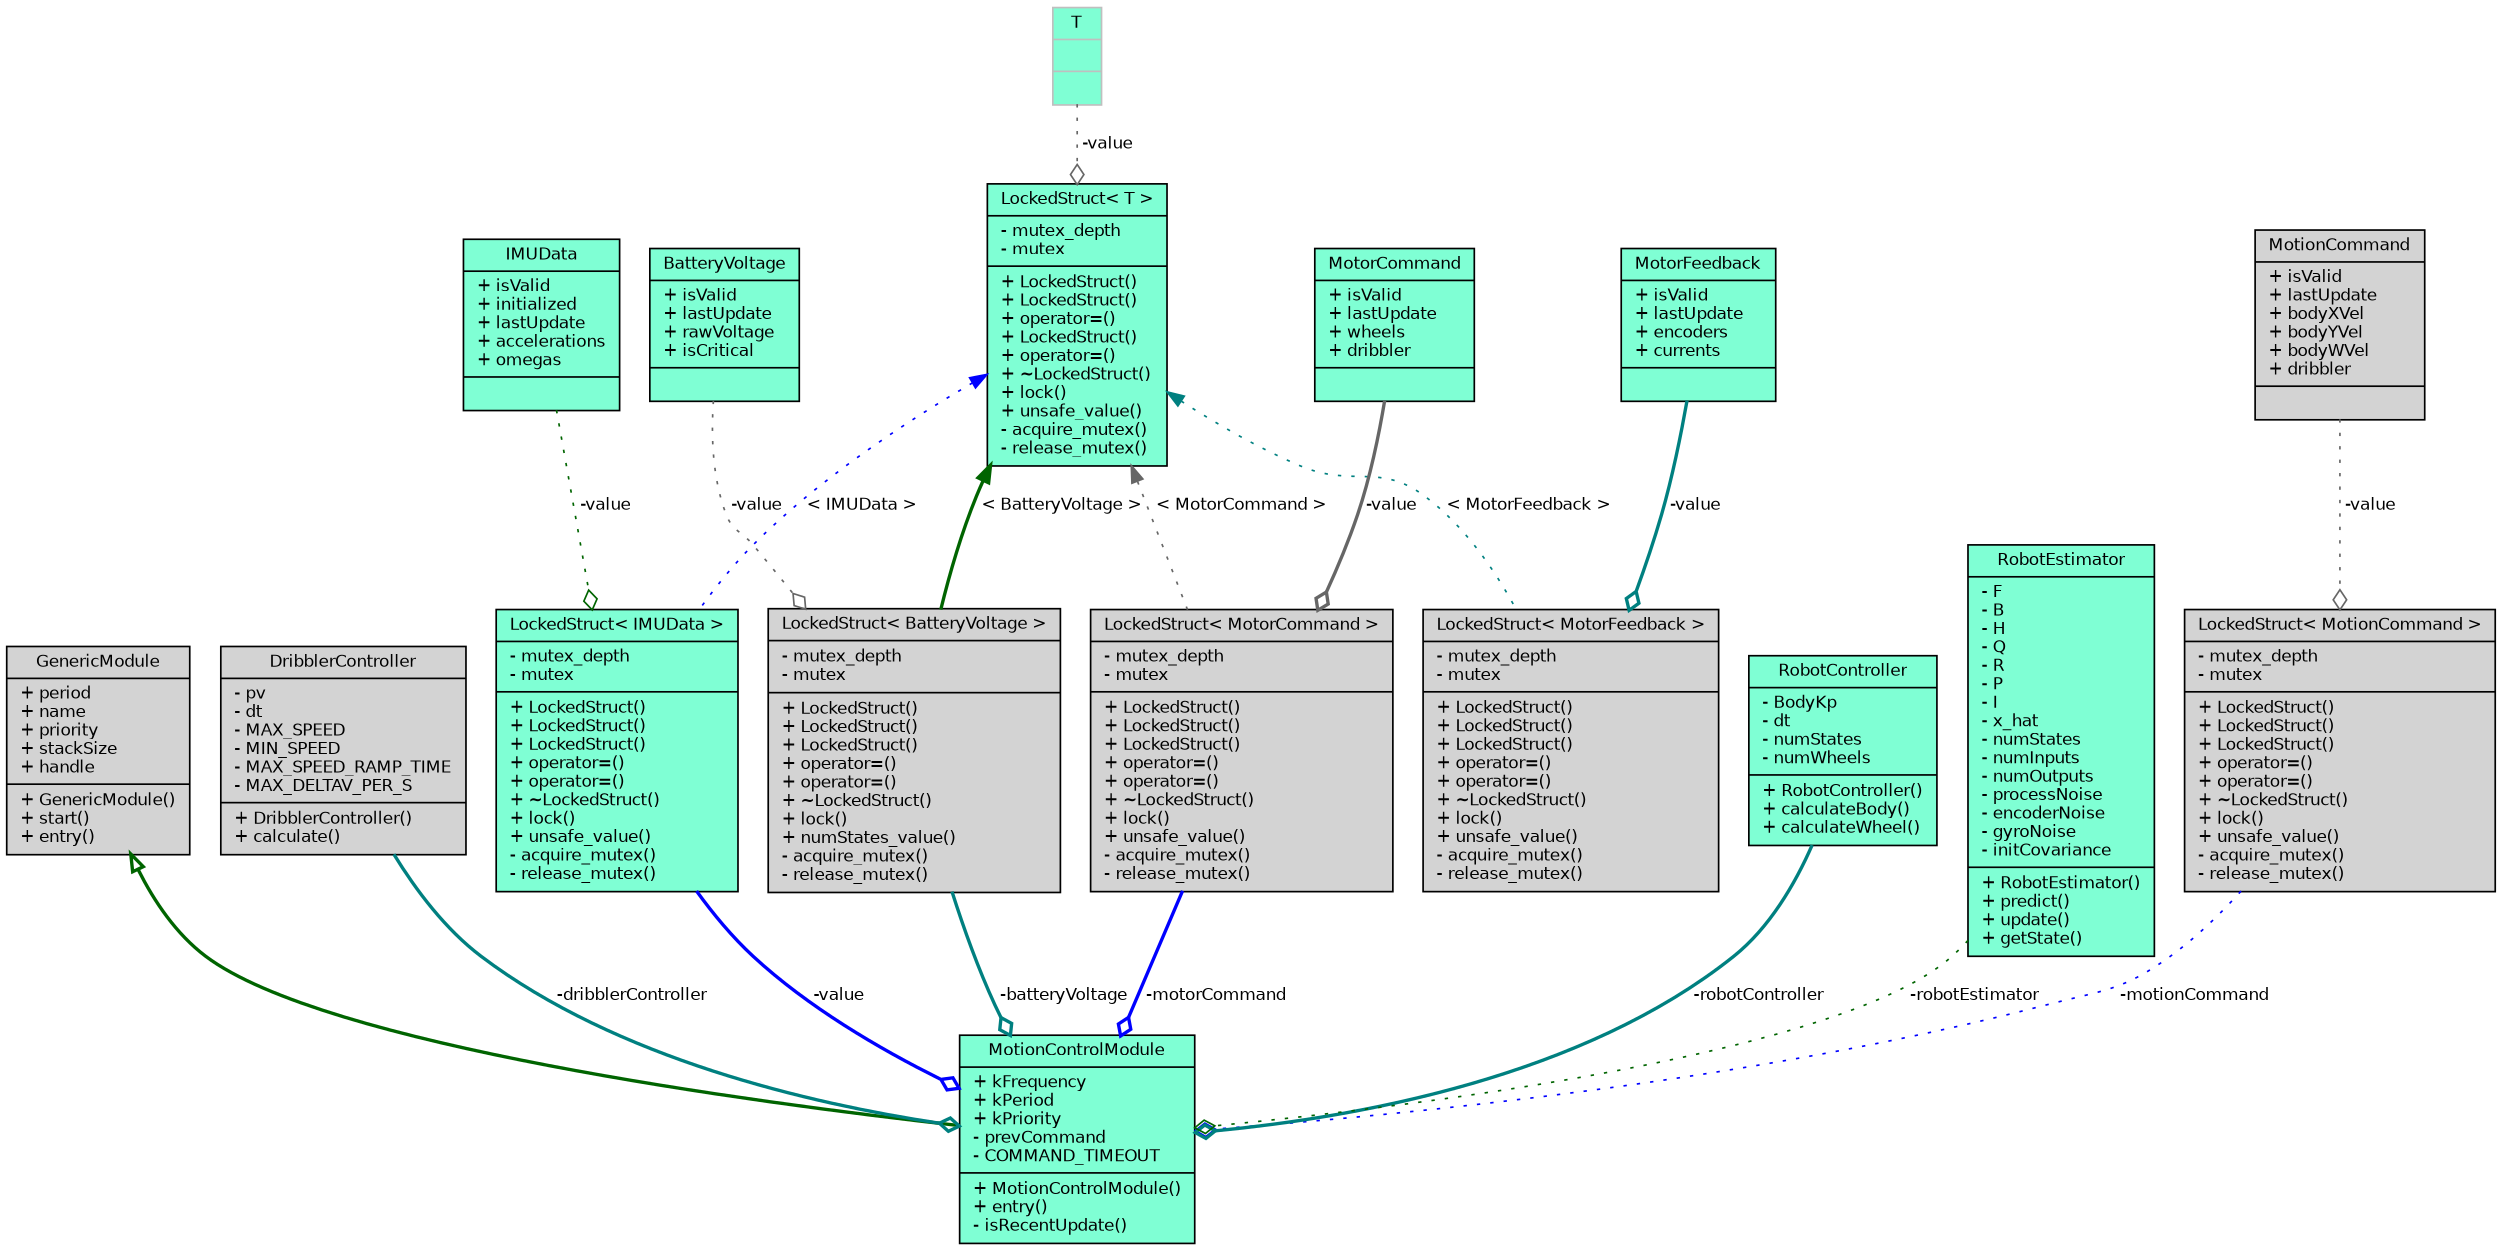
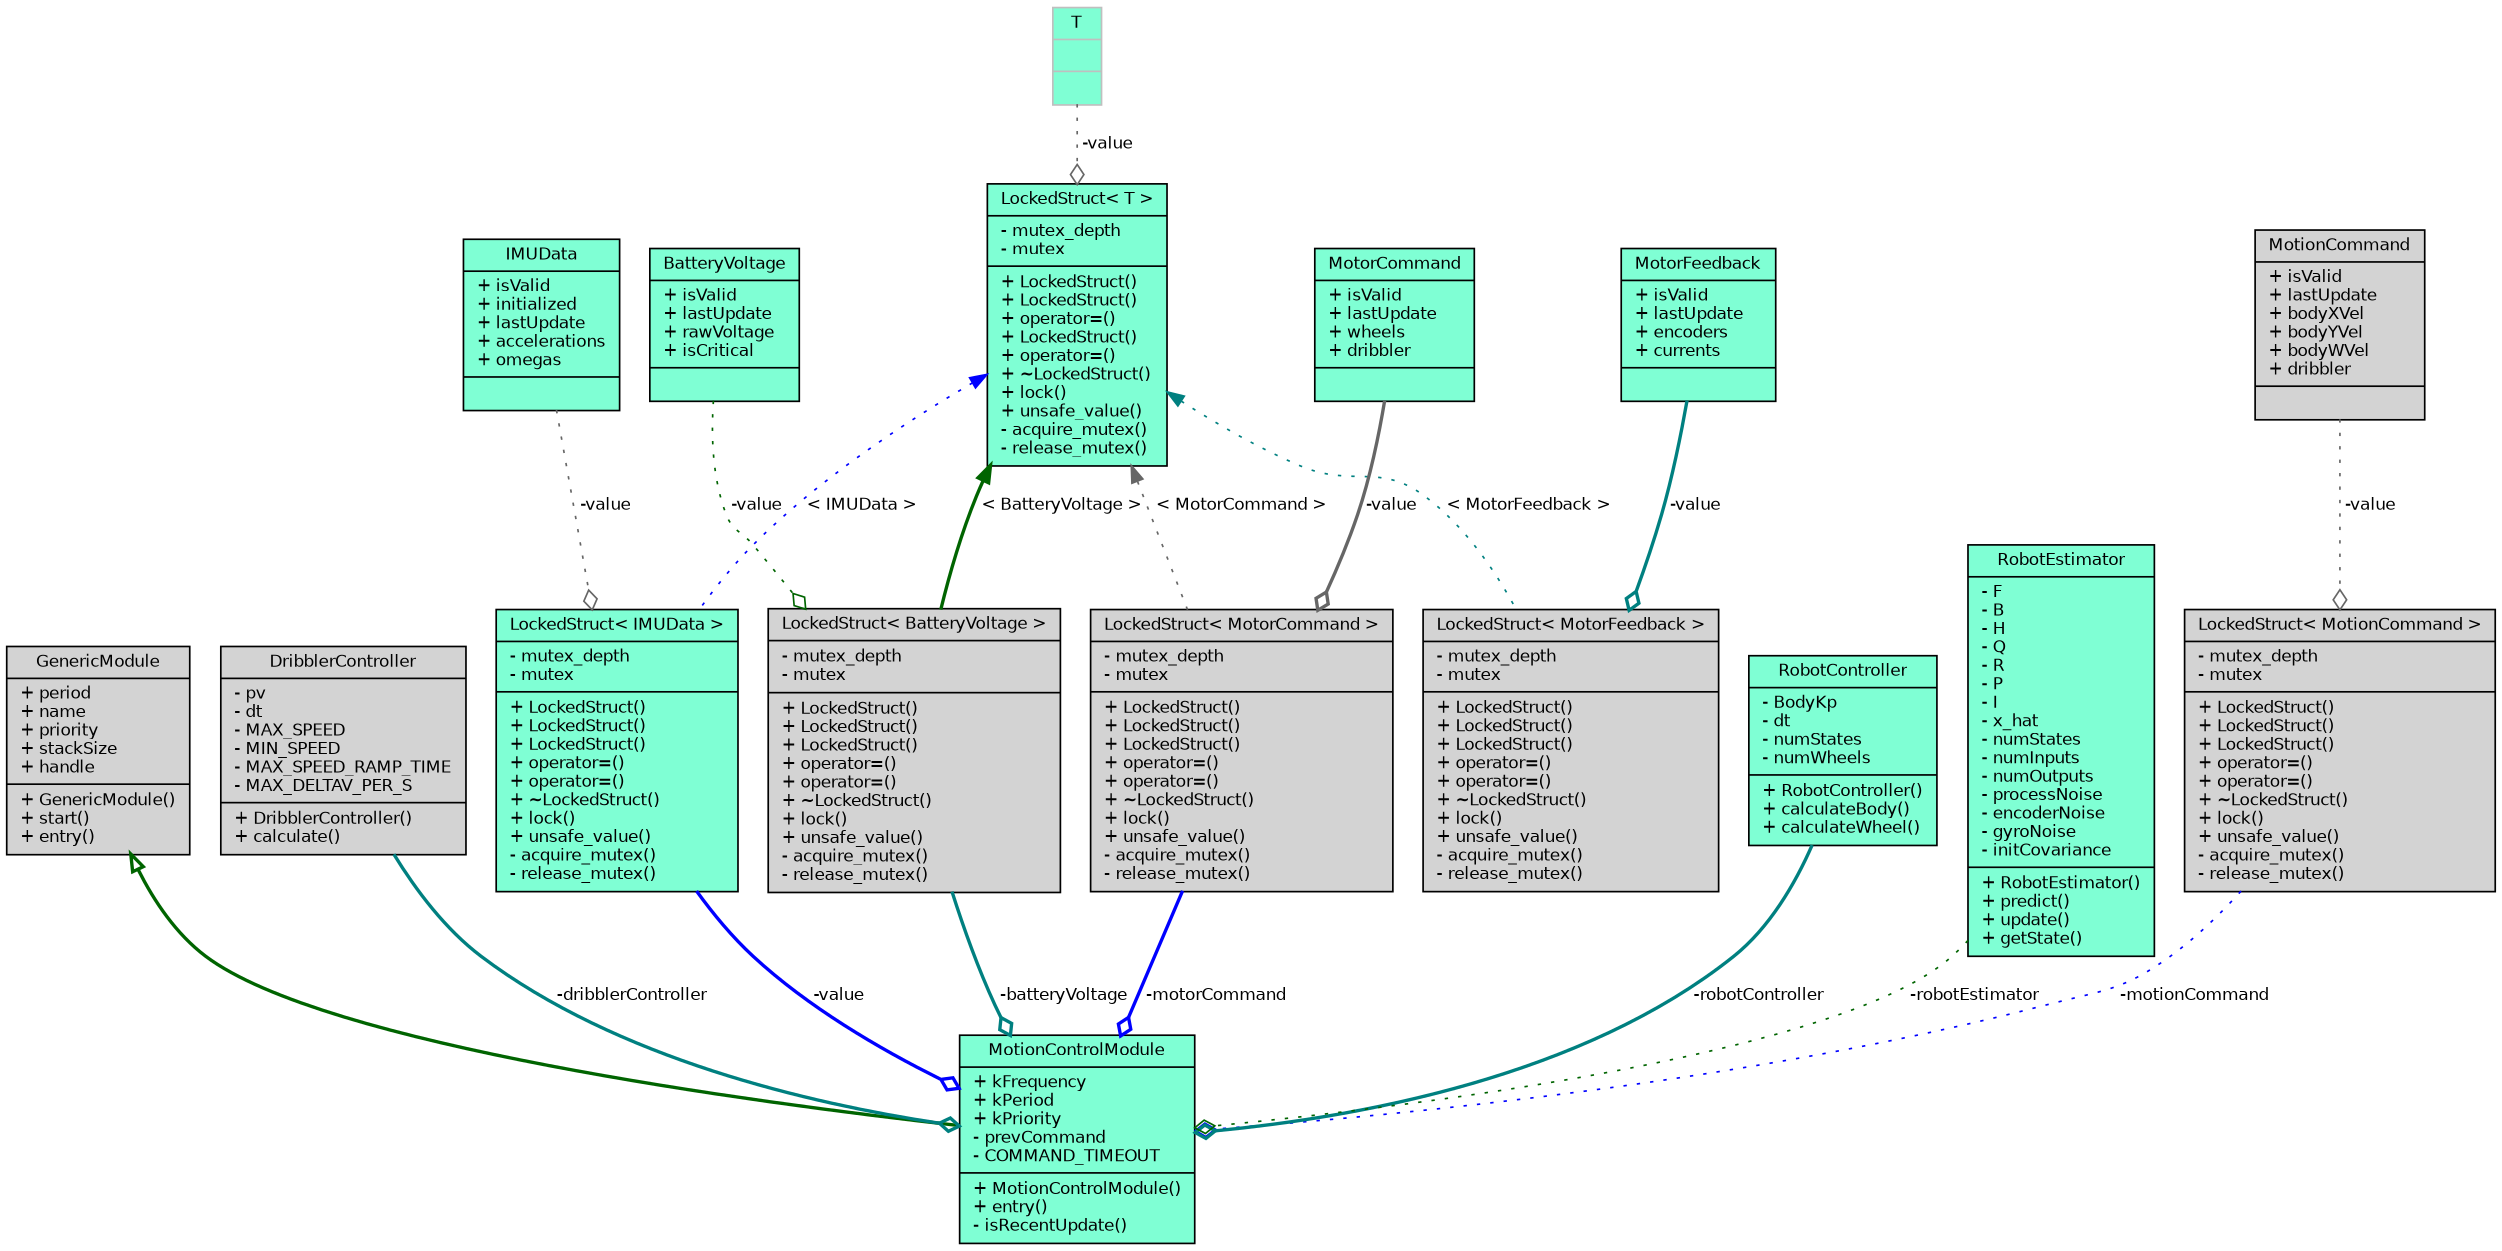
(573, 500) -> (573, 500)
(724, 509) -> (724, 509)
(869, 838) -> (853, 838)
